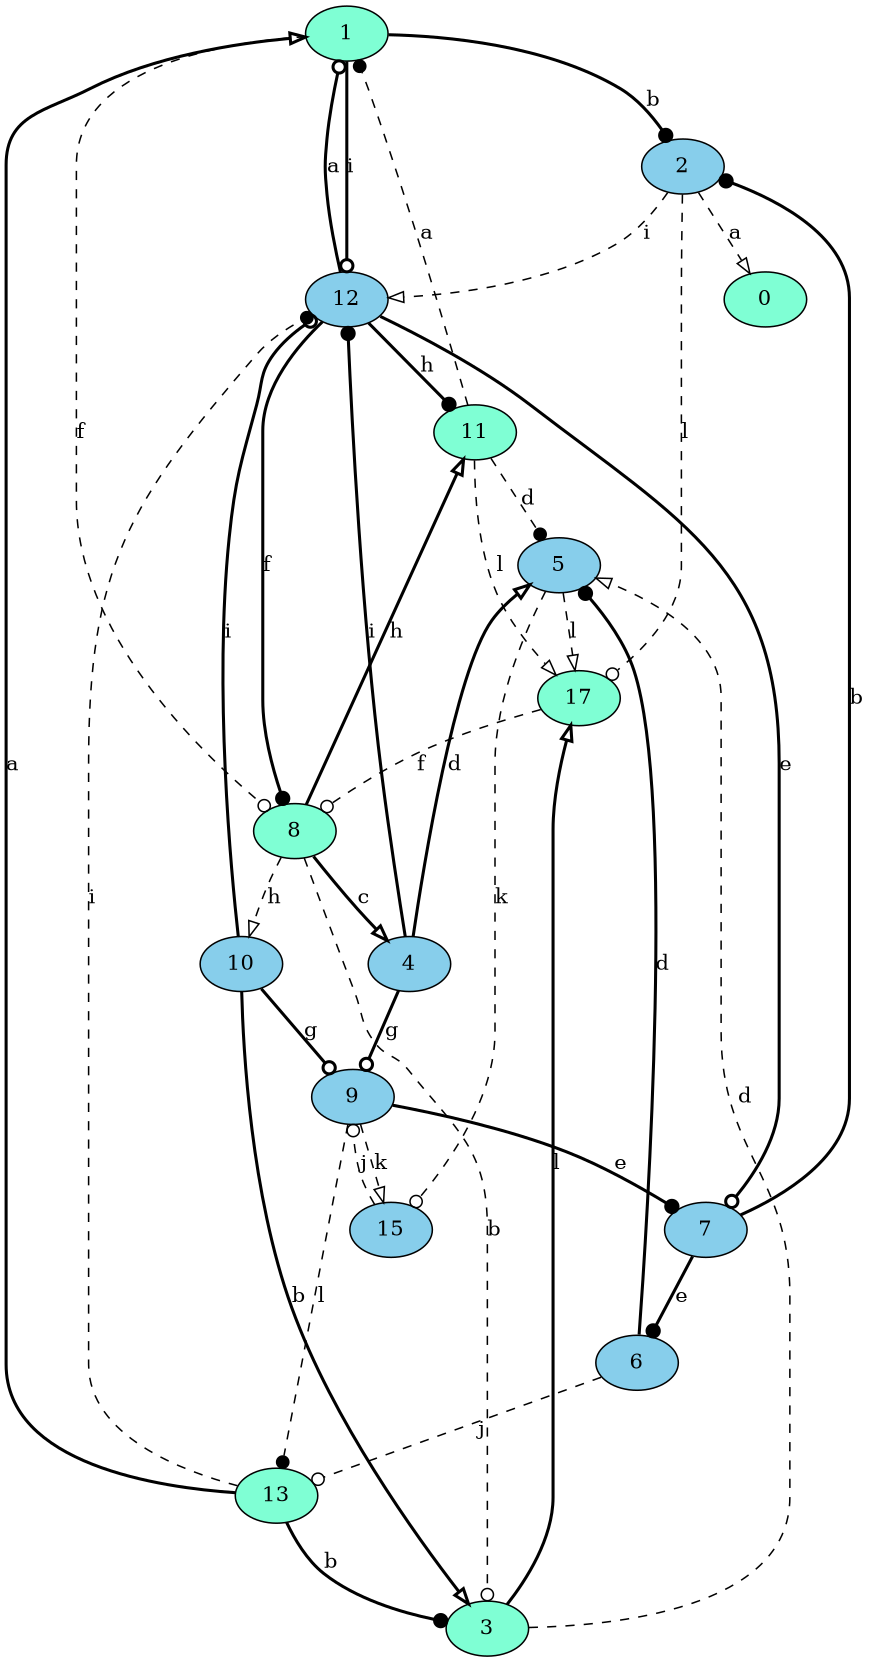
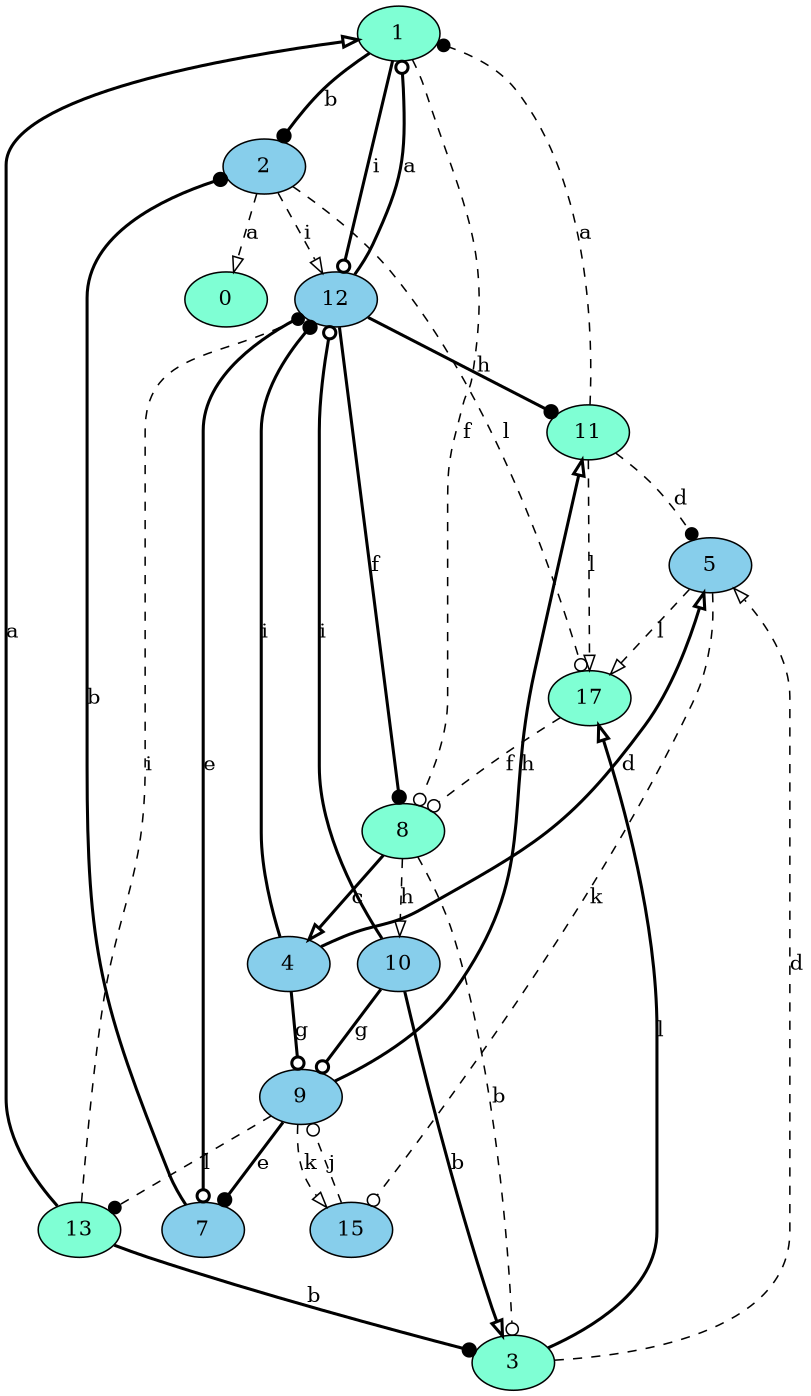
(382, 639) -> (517, 812)
(637, 1363) -> none
